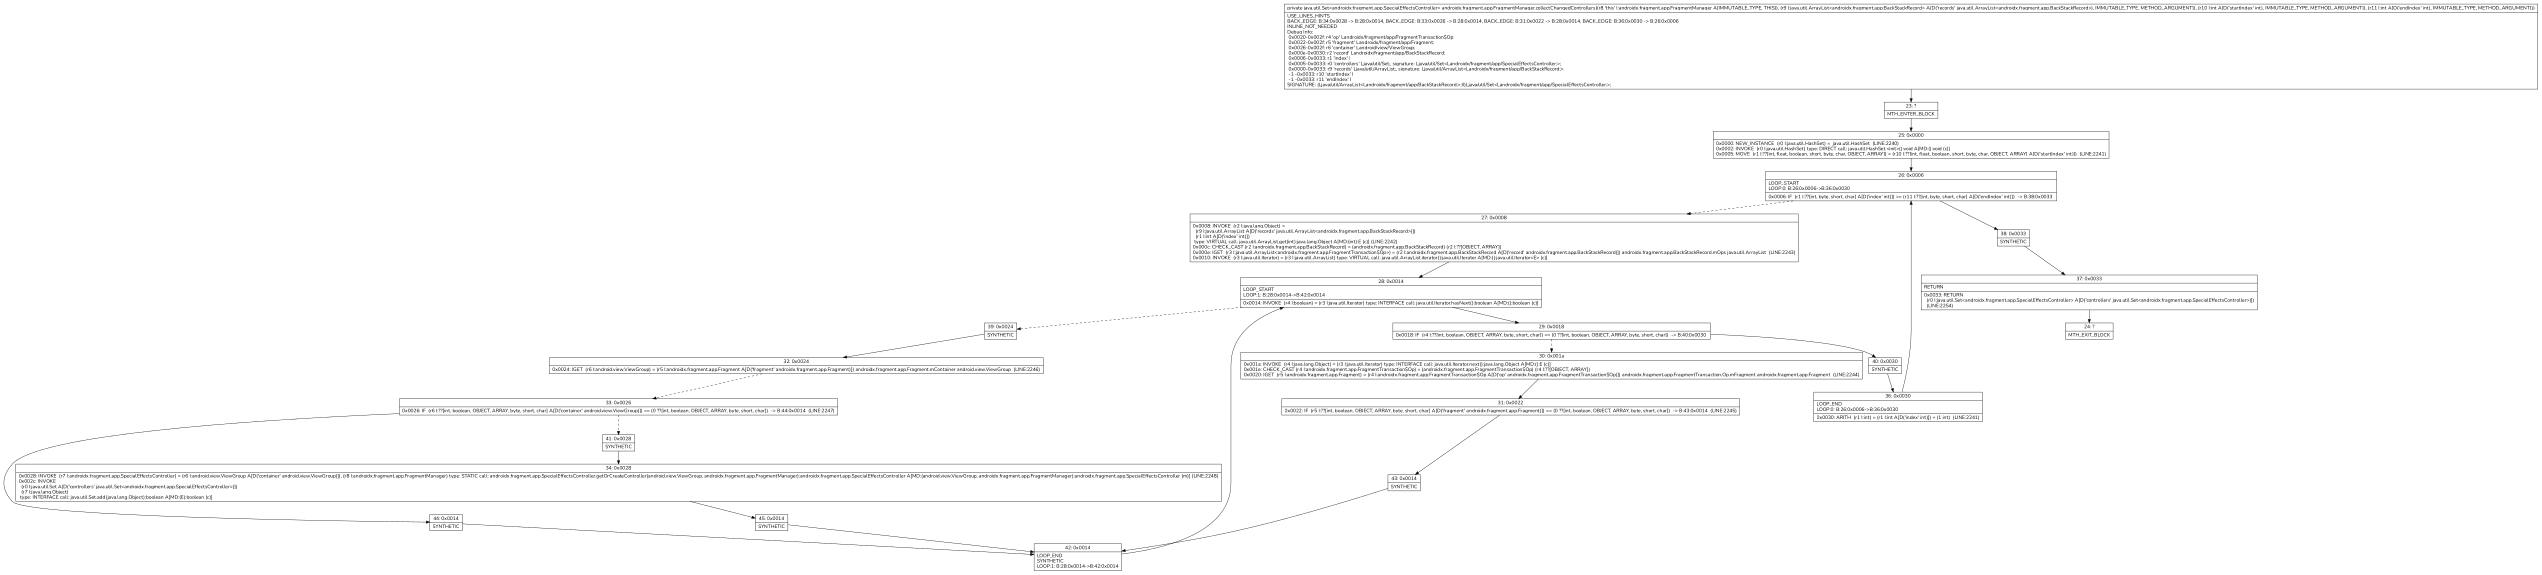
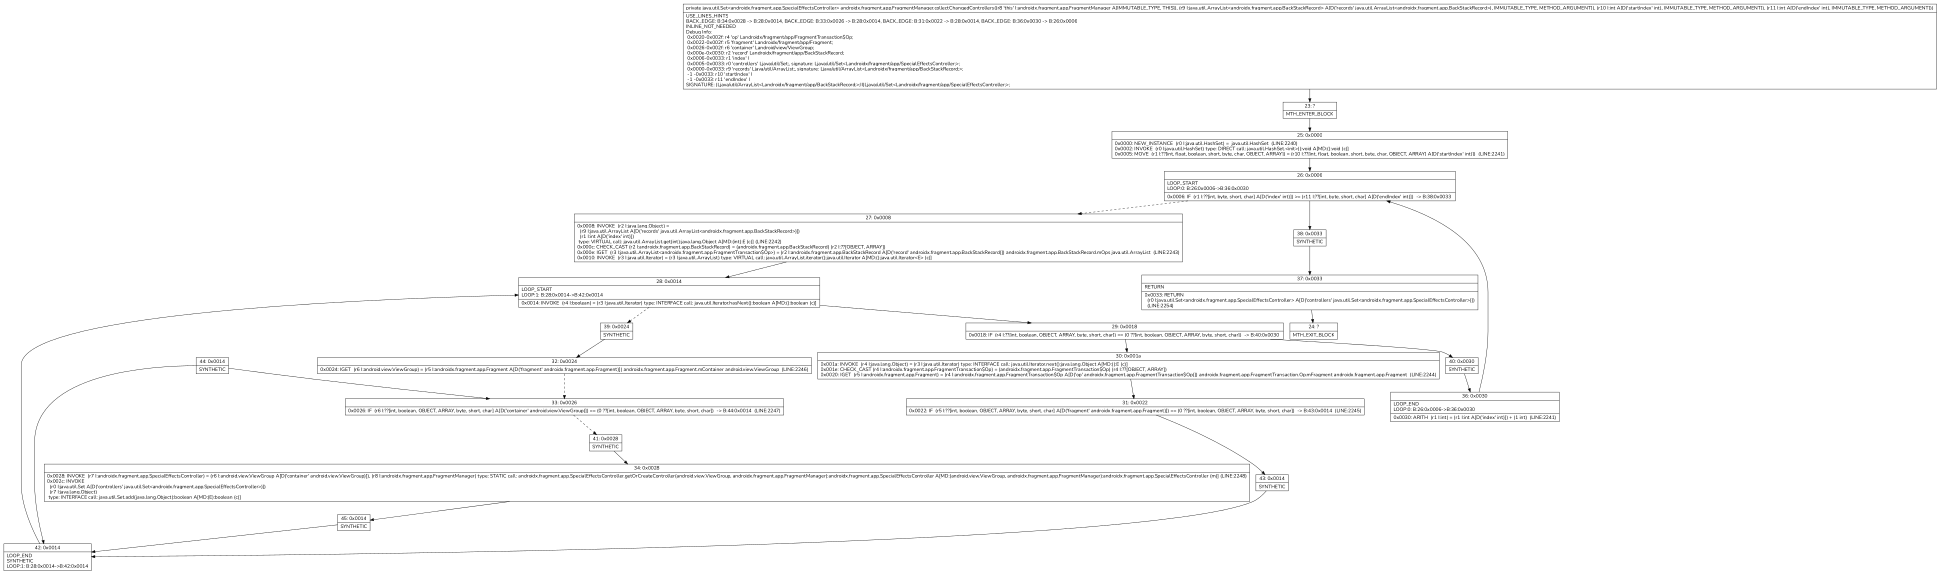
(1552, 344) -> (1126, 344)
(7, 494) -> (357, 384)
